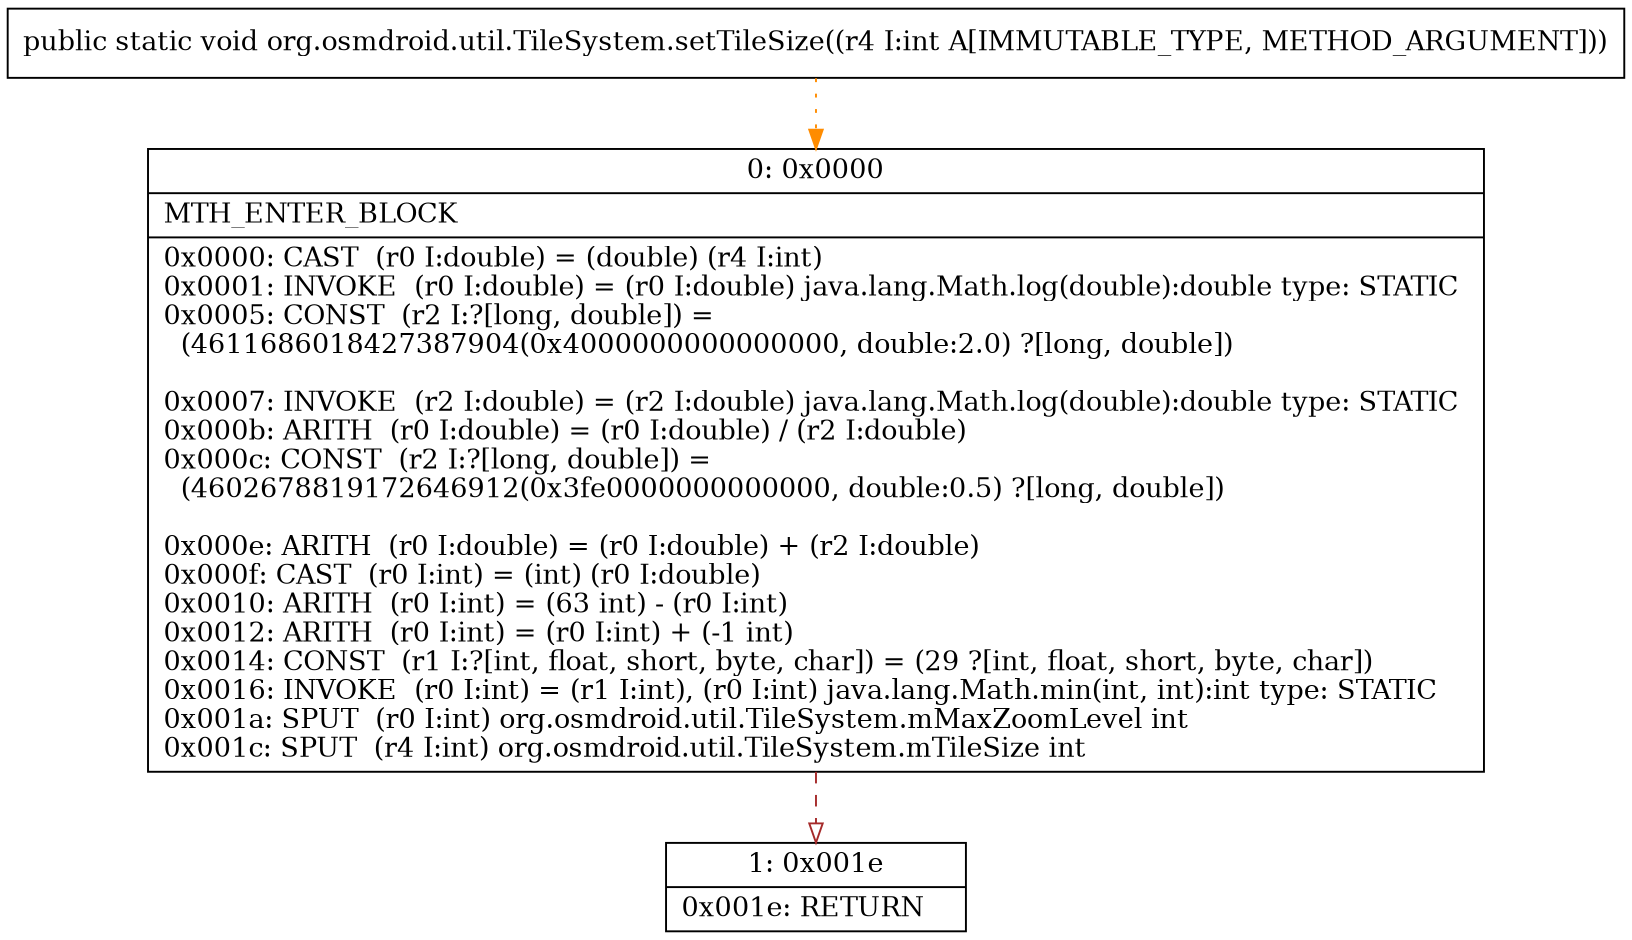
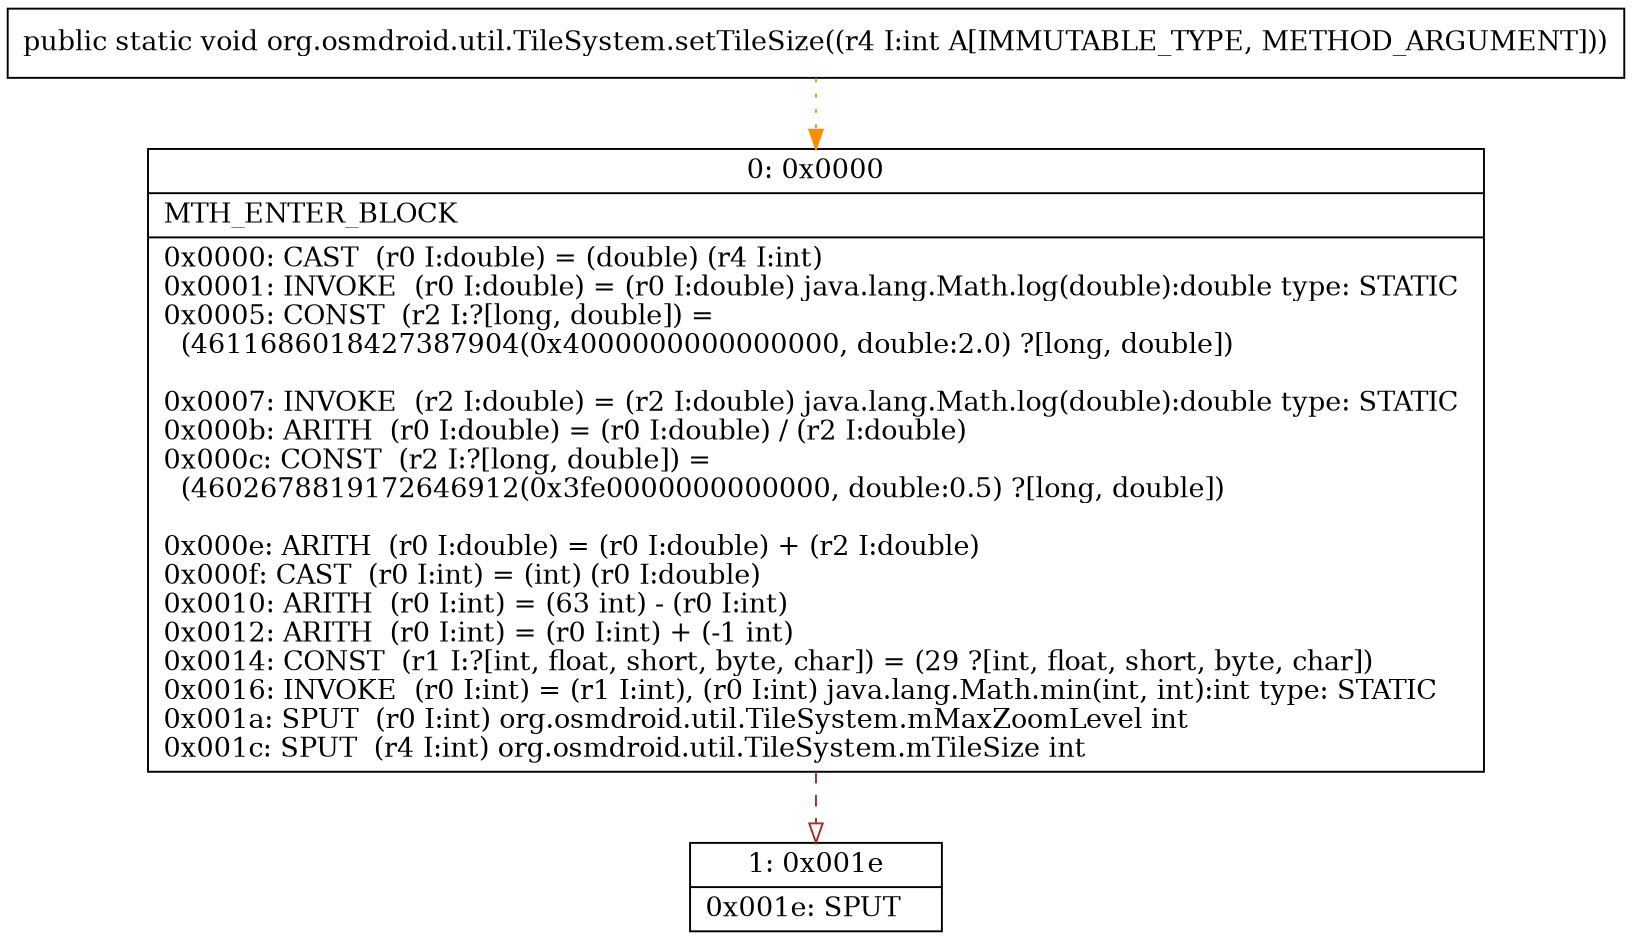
(816, 908) -> (816, 908)
